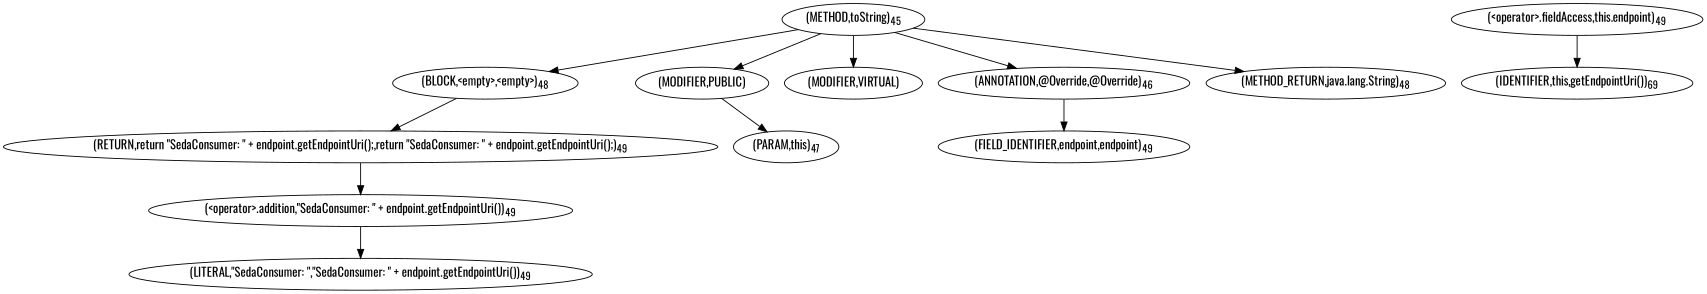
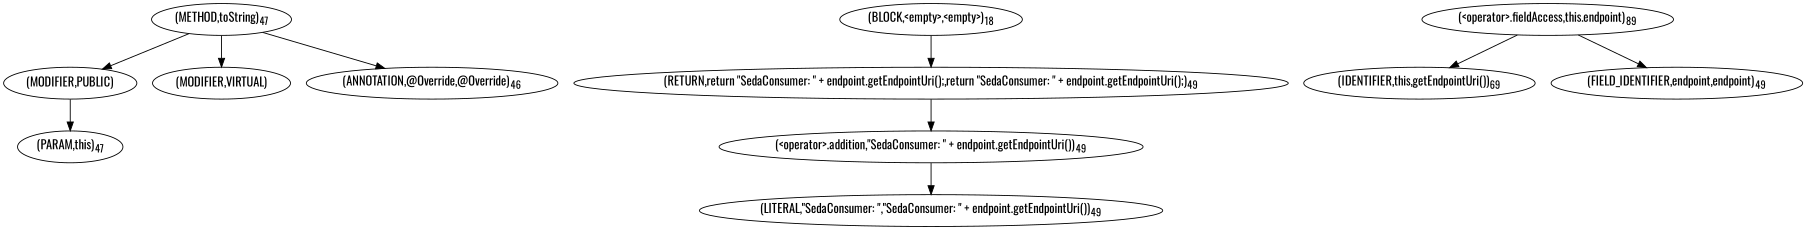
(896, 18) -> (264, 18)
(1661, 18) -> (1632, 18)
(678, 50) -> none
(544, 82) -> (989, 18)
(1326, 83) -> none
(1064, 111) -> (1608, 49)
